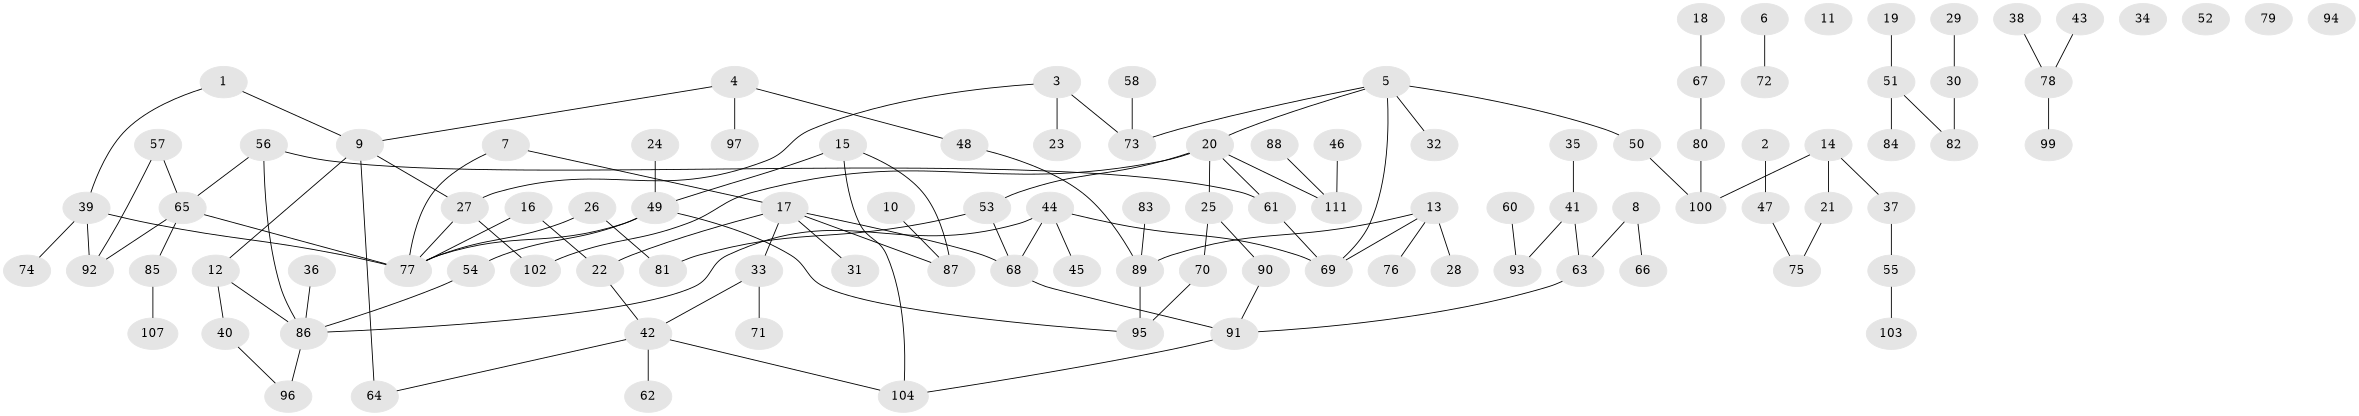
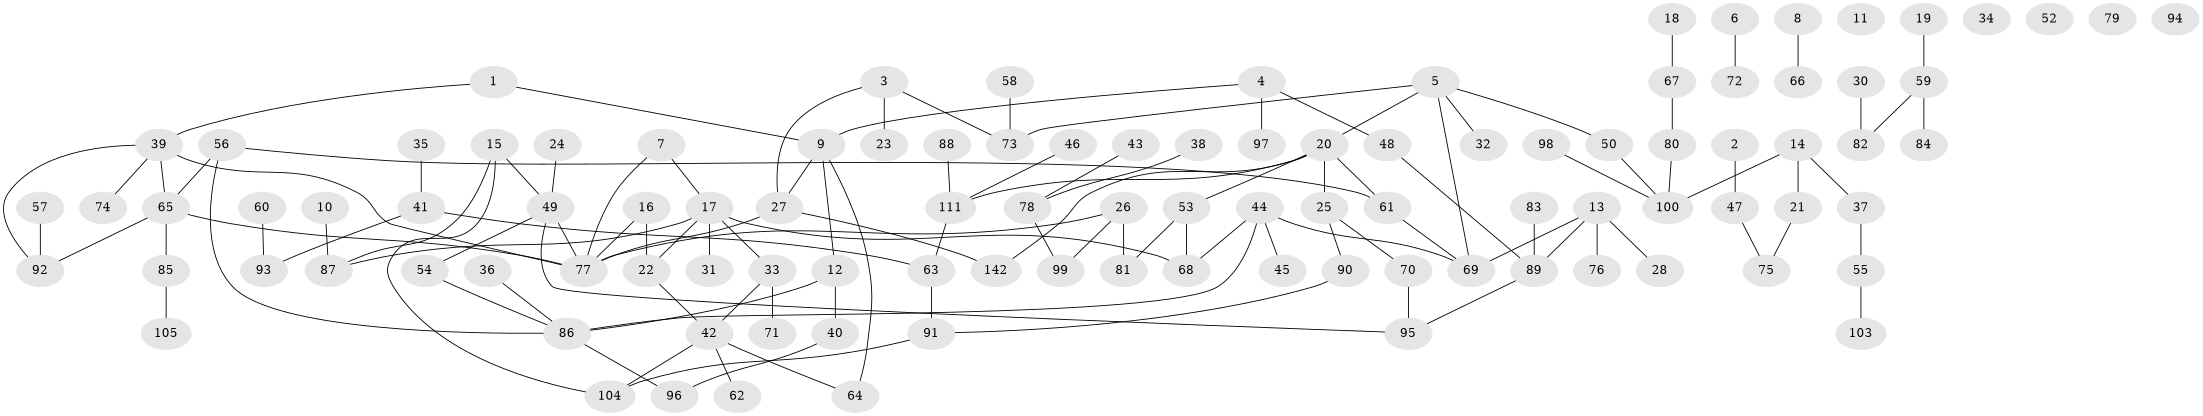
(1954, 19) -> none
(1891, 82) -> (1924, 82)
none -> (1546, 145)
(170, 177) -> (163, 177)
none -> (1095, 237)
(1608, 239) -> (941, 239)
(536, 271) -> (996, 271)
(1122, 306) -> none
(153, 334) -> (166, 334)
